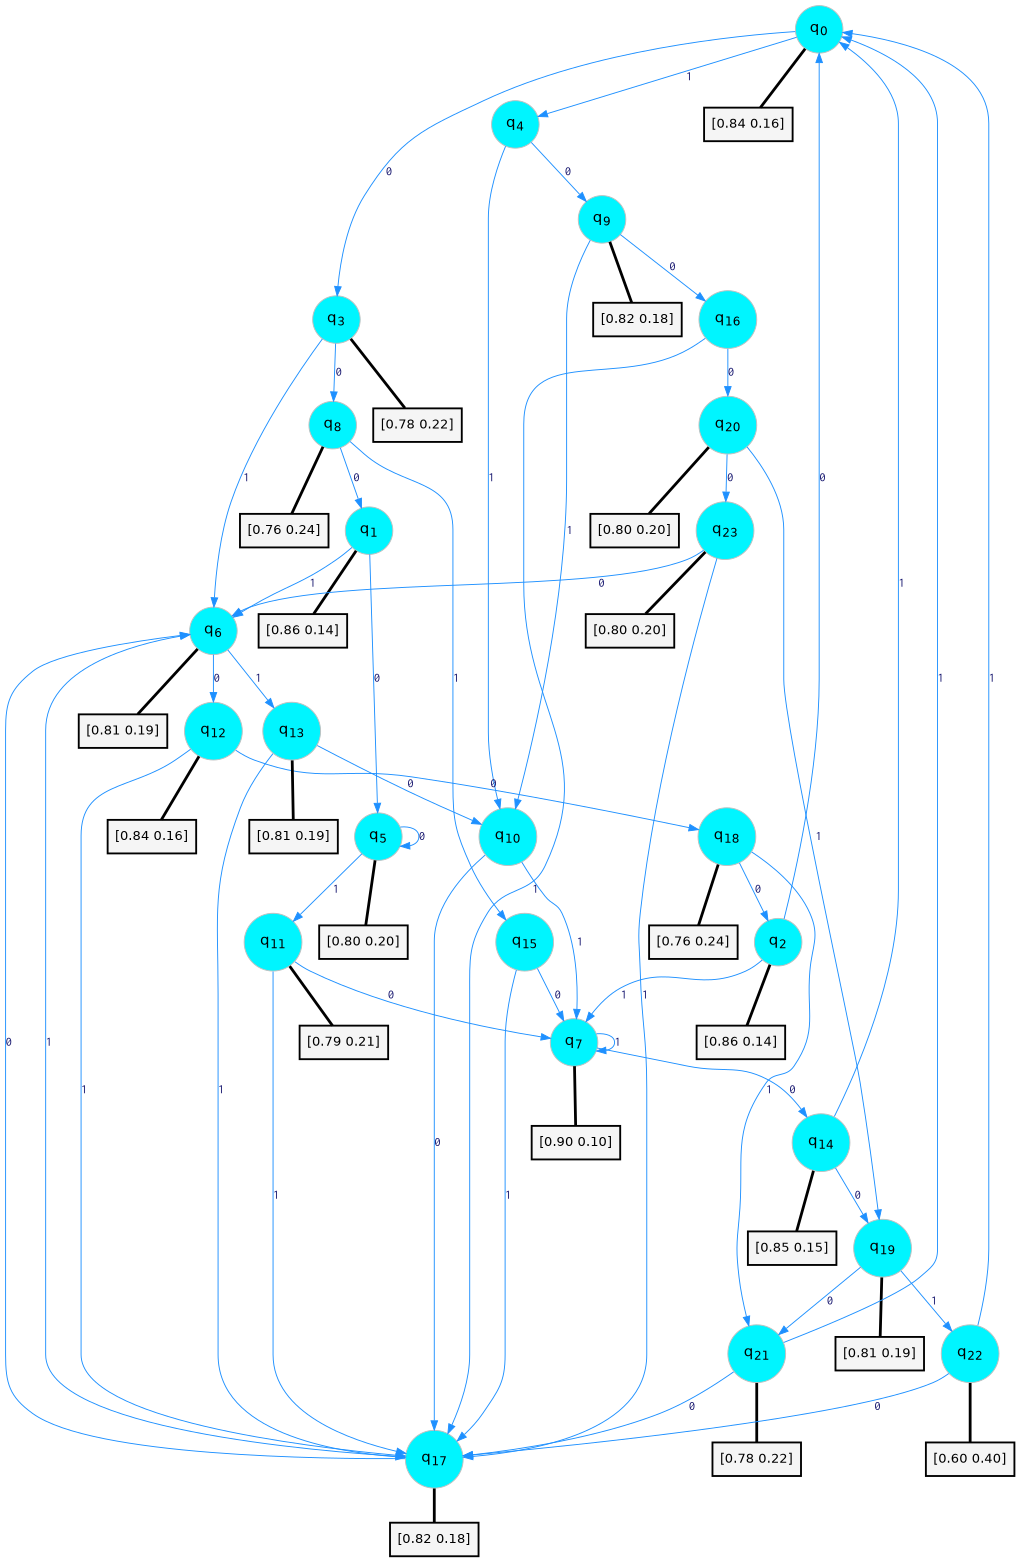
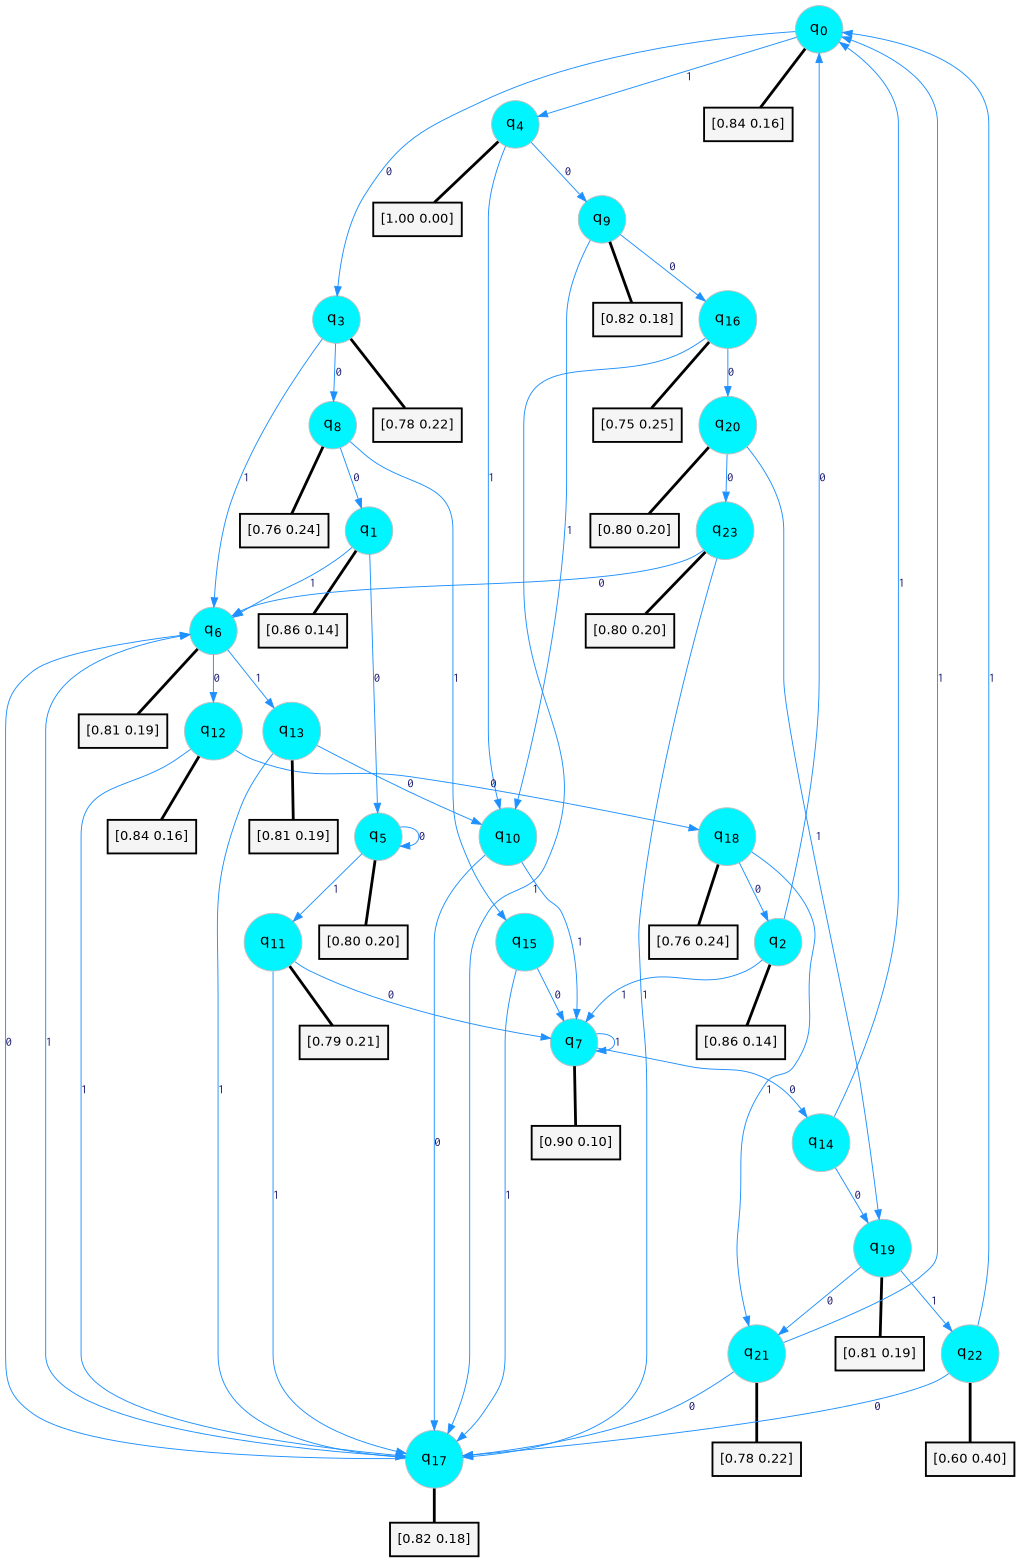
none -> (418, 219)
none -> (637, 425)
(792, 1248) -> none
